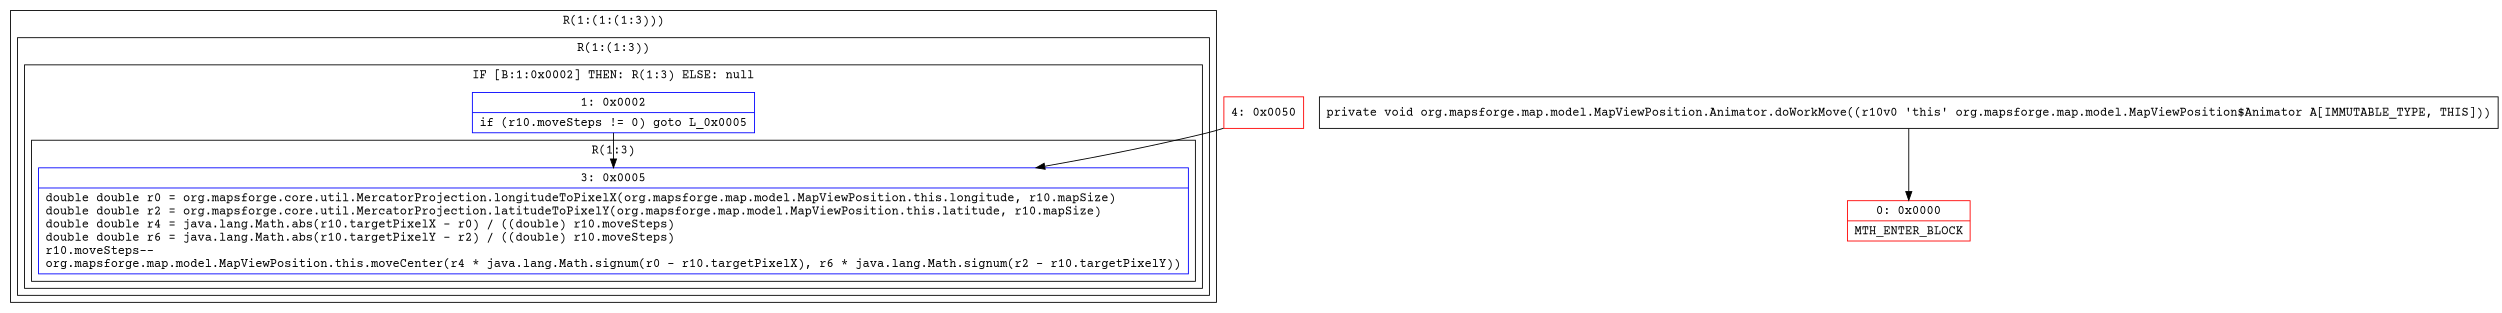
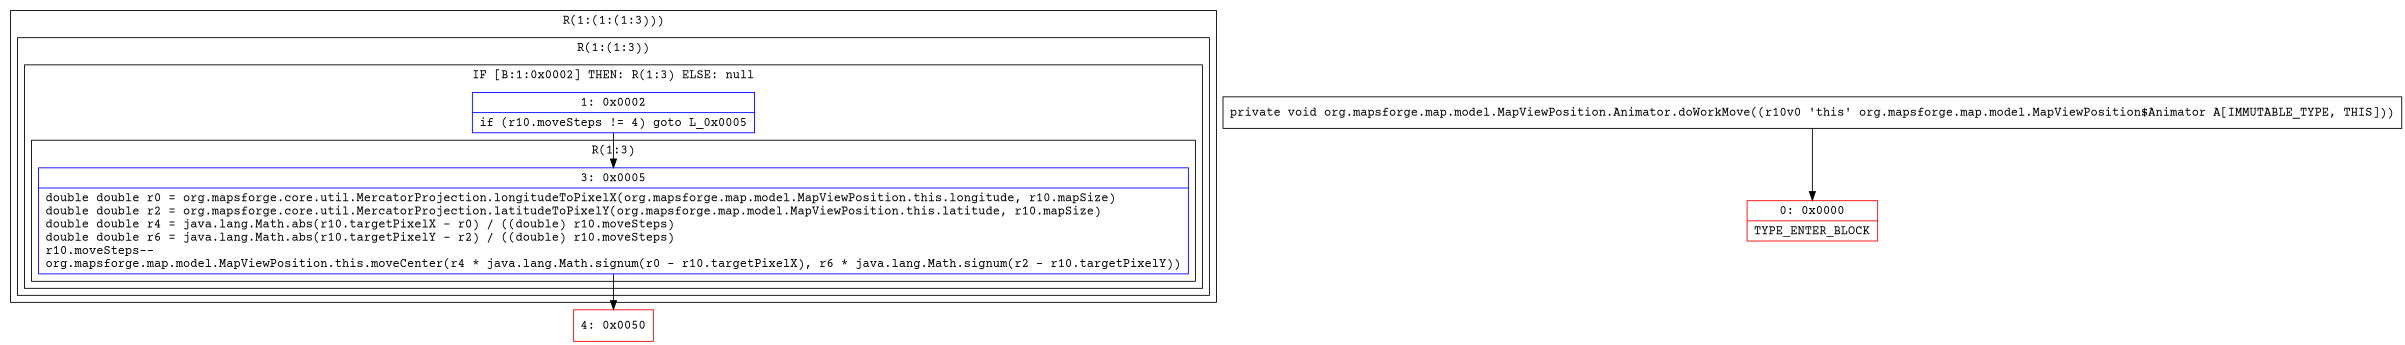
(613, 122) -> (613, 122)
(1135, 149) -> (613, 287)
(1909, 230) -> (1812, 230)
